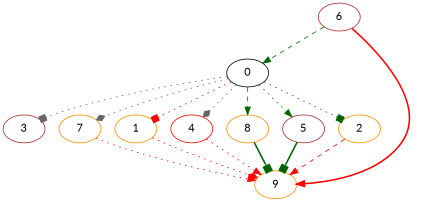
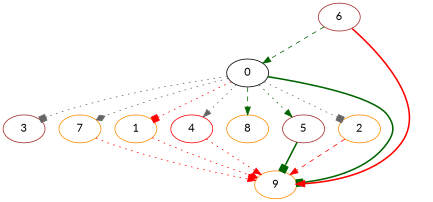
(223, 98) -> (223, 98)
(300, 99) -> (300, 99)
(260, 153) -> (387, 114)
